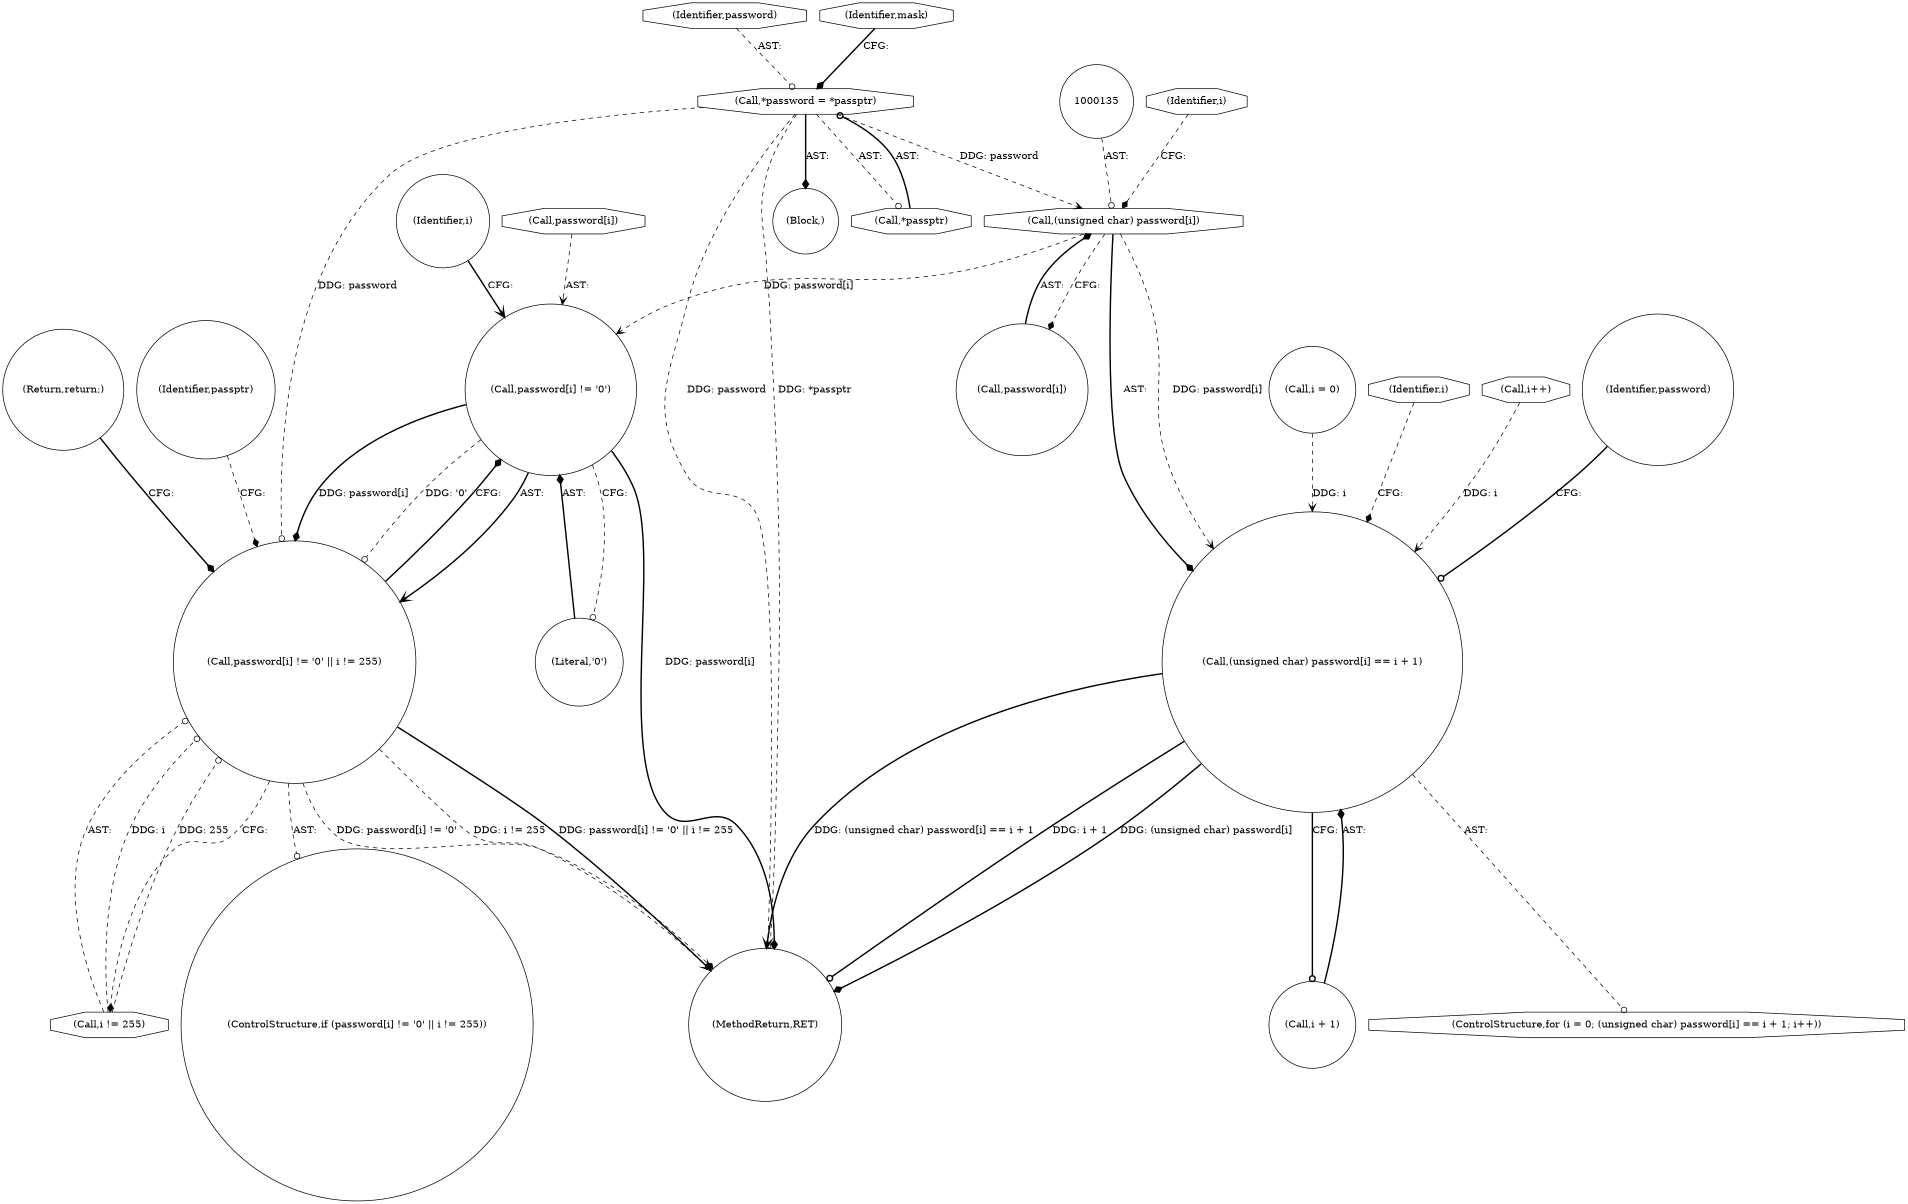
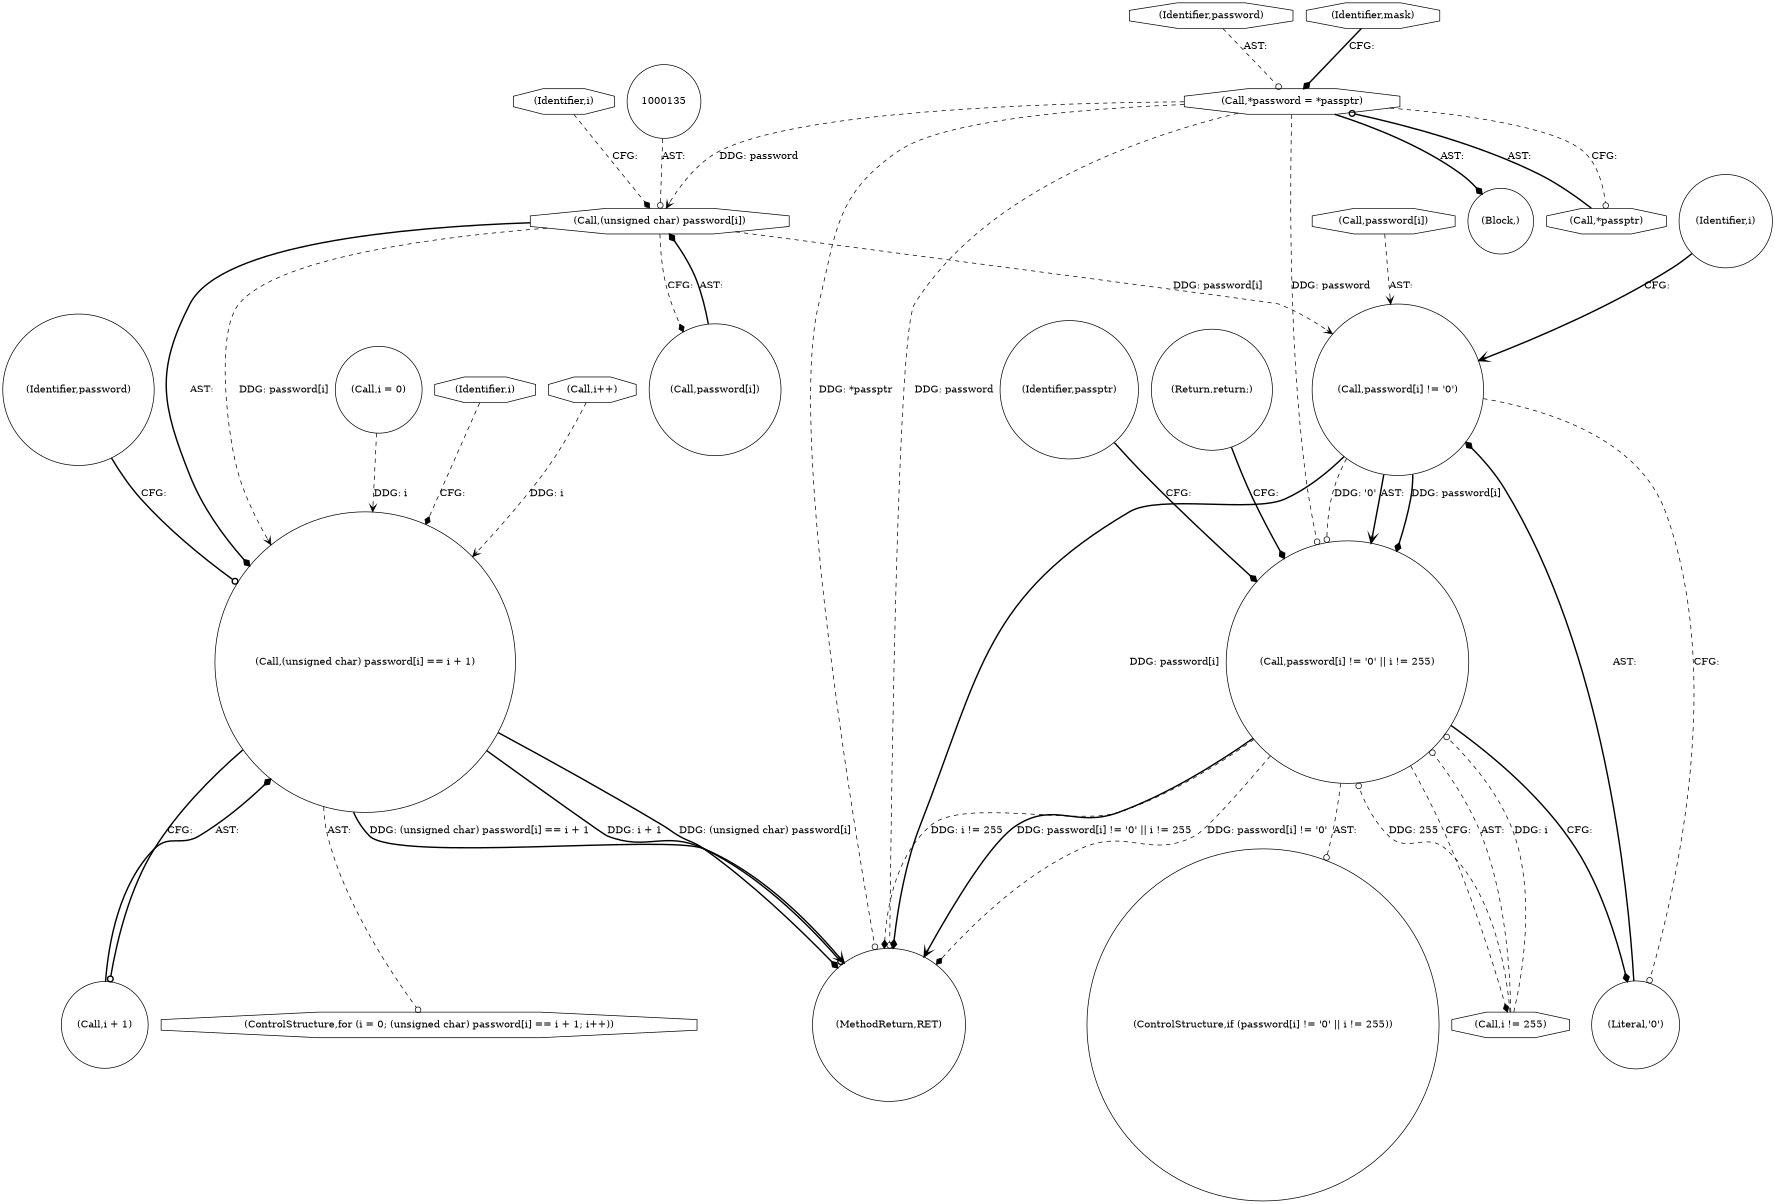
(872, 156) -> (1606, 156)
(241, 497) -> (1181, 511)
(442, 526) -> (1564, 832)
